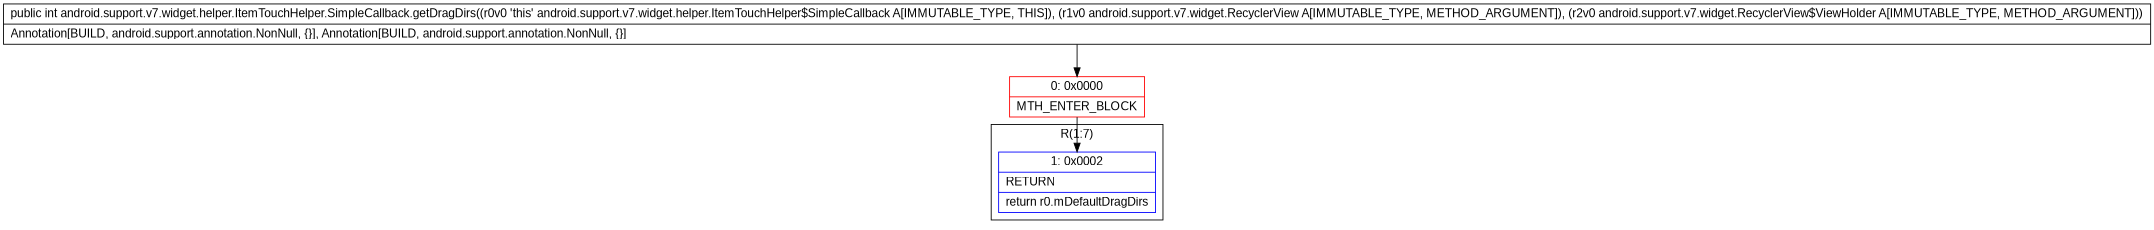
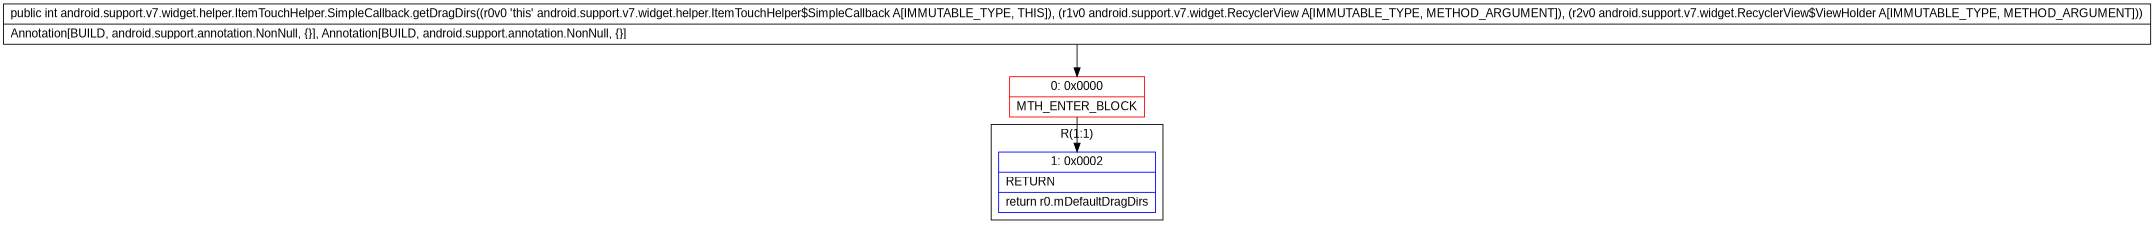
(1077, 135) -> (1077, 135)
